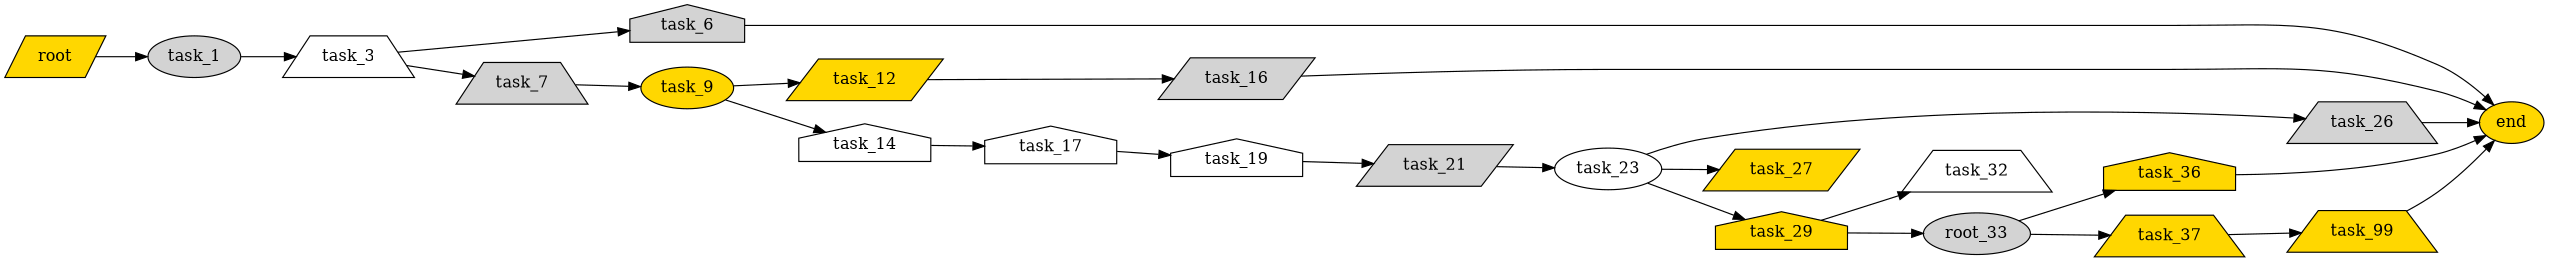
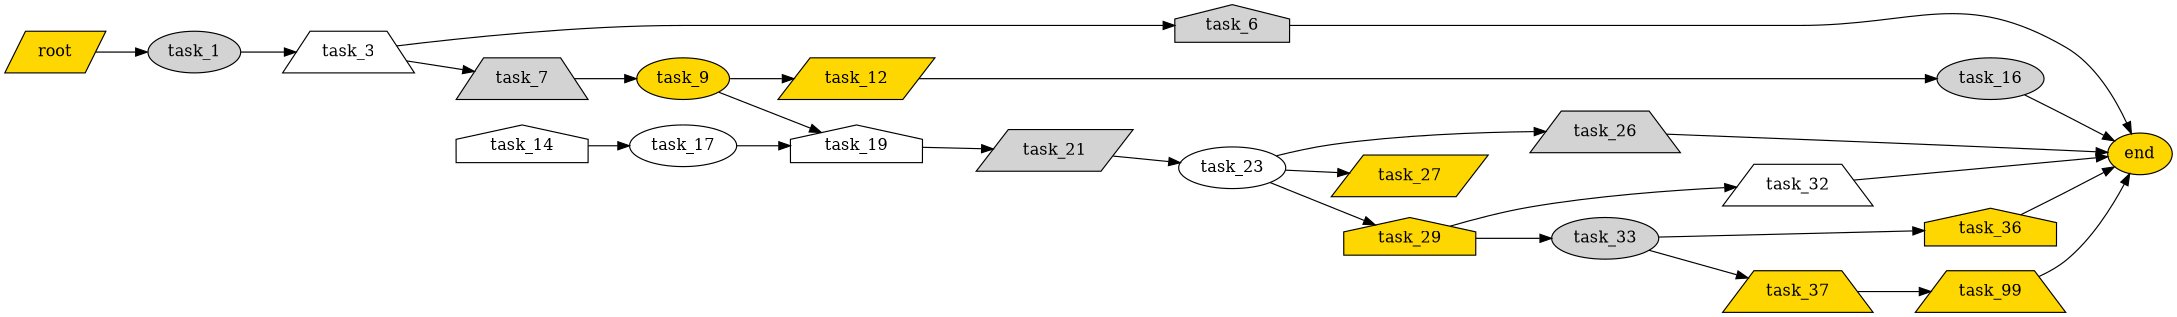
(1237, 79) -> (1991, 79)
(770, 114) -> (765, 110)
(1051, 147) -> (683, 146)
none -> (1975, 169)
(1977, 234) -> (1605, 238)
